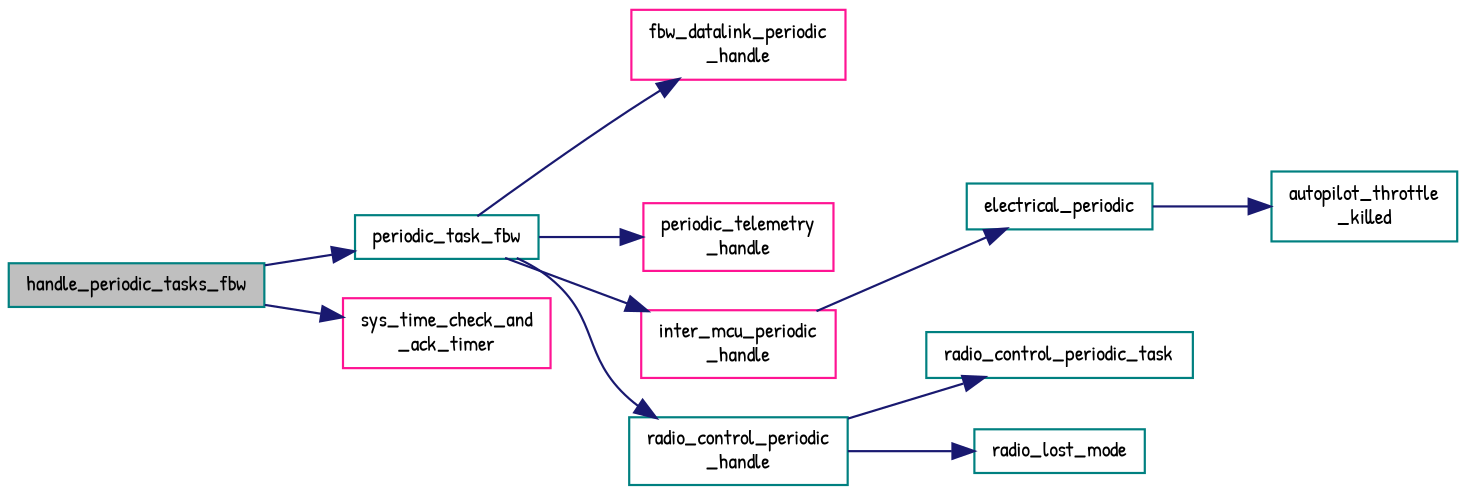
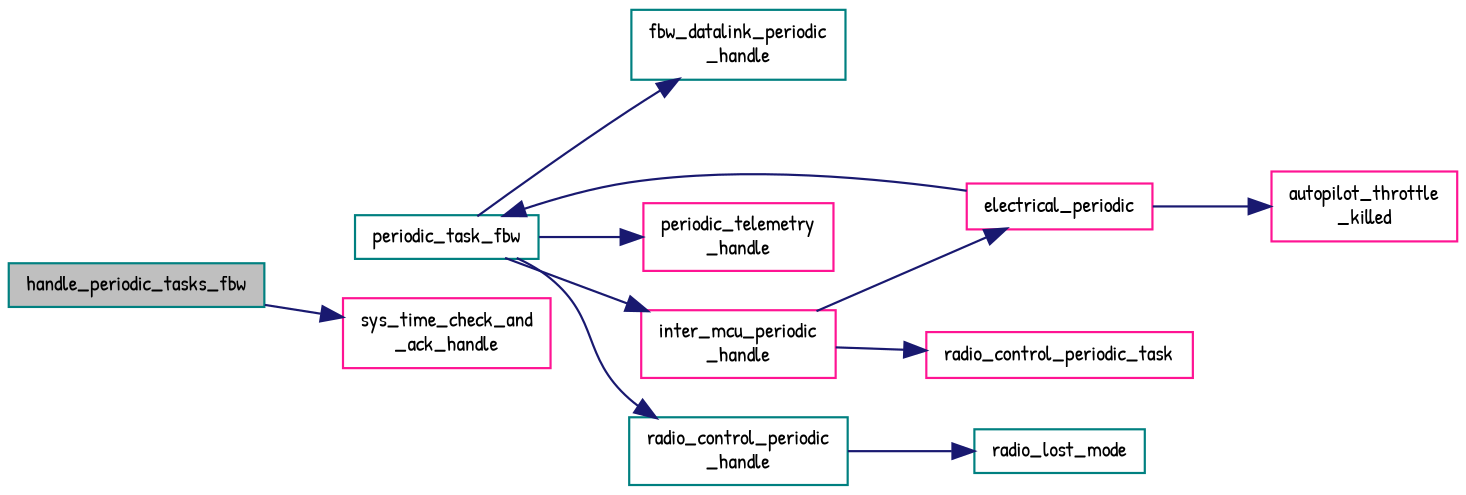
(738, 45) -> (738, 45)
(1060, 206) -> (1060, 206)
(1364, 206) -> (1364, 206)
(298, 260) -> (744, 174)
(447, 333) -> (447, 333)
(1060, 355) -> (1060, 355)
(906, 401) -> (870, 349)
